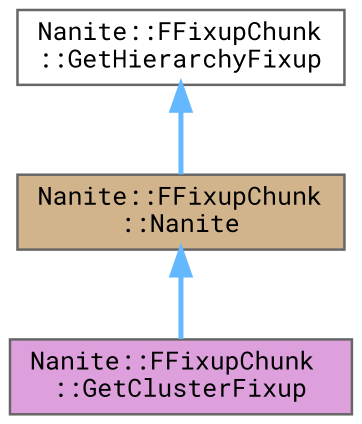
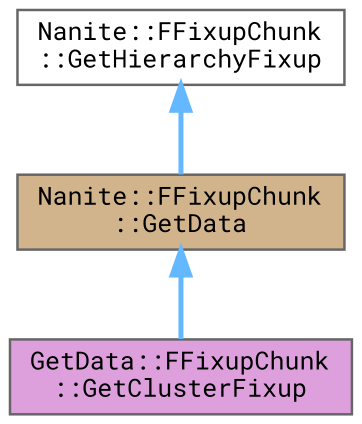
(181, 212) -> (181, 212)
(181, 377) -> (181, 377)
